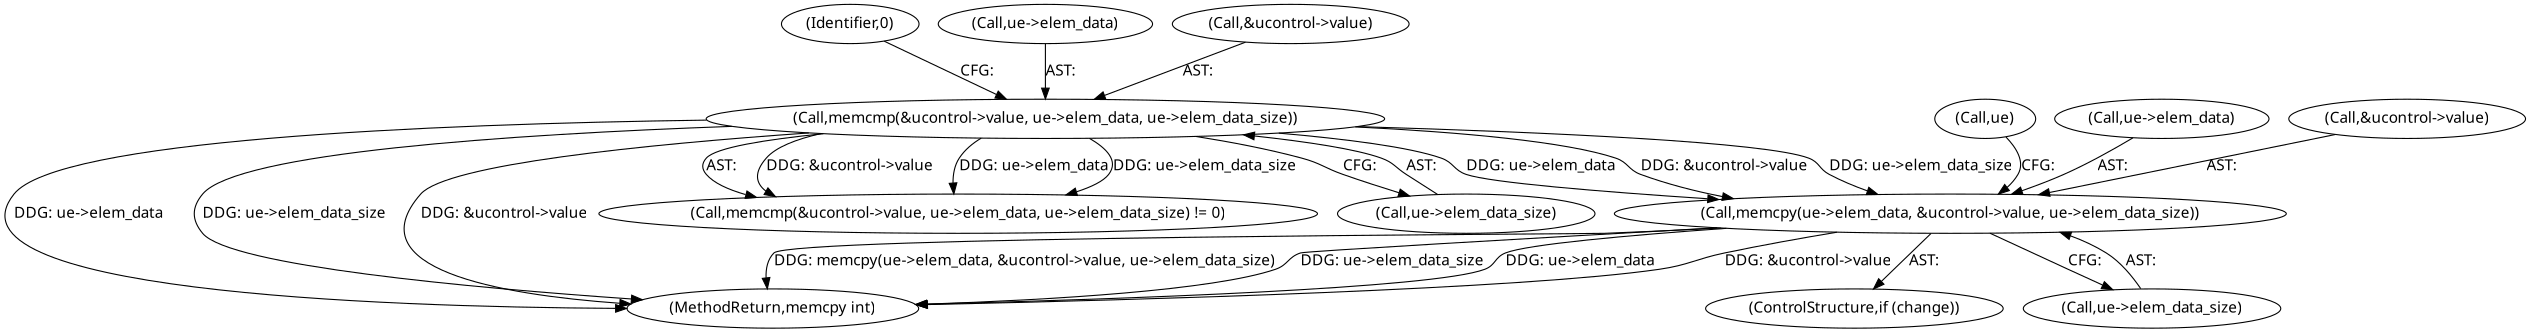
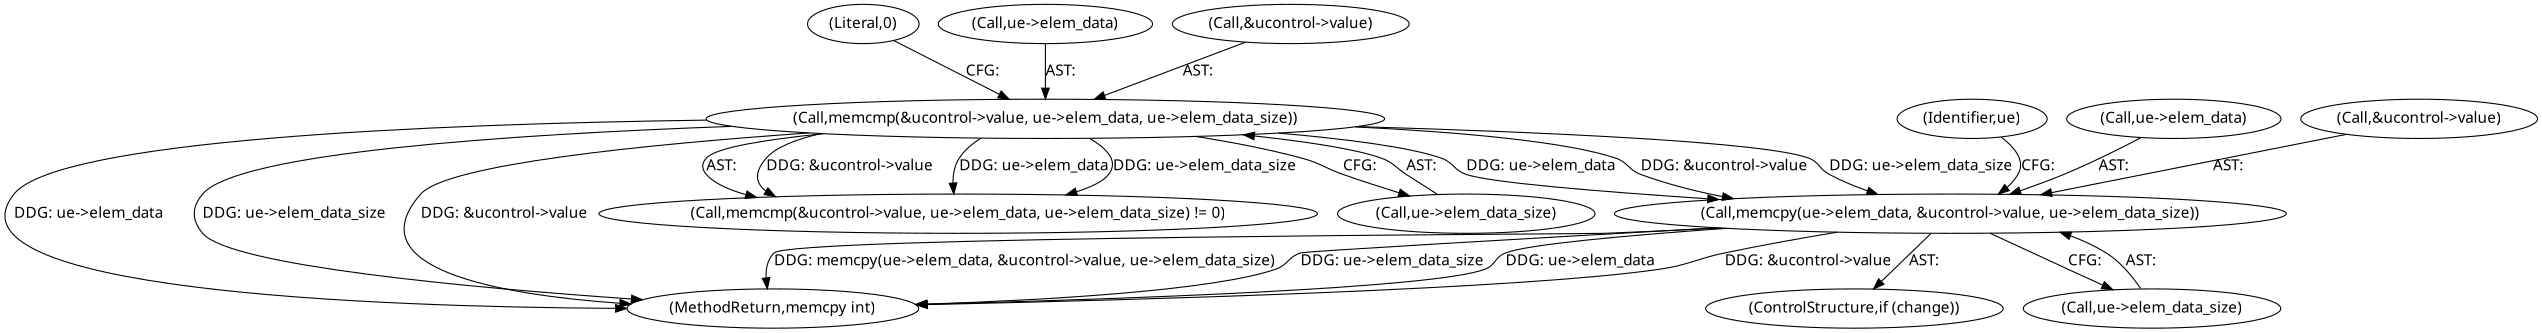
(850, 24) -> (863, 24)
(1985, 119) -> (1972, 119)
